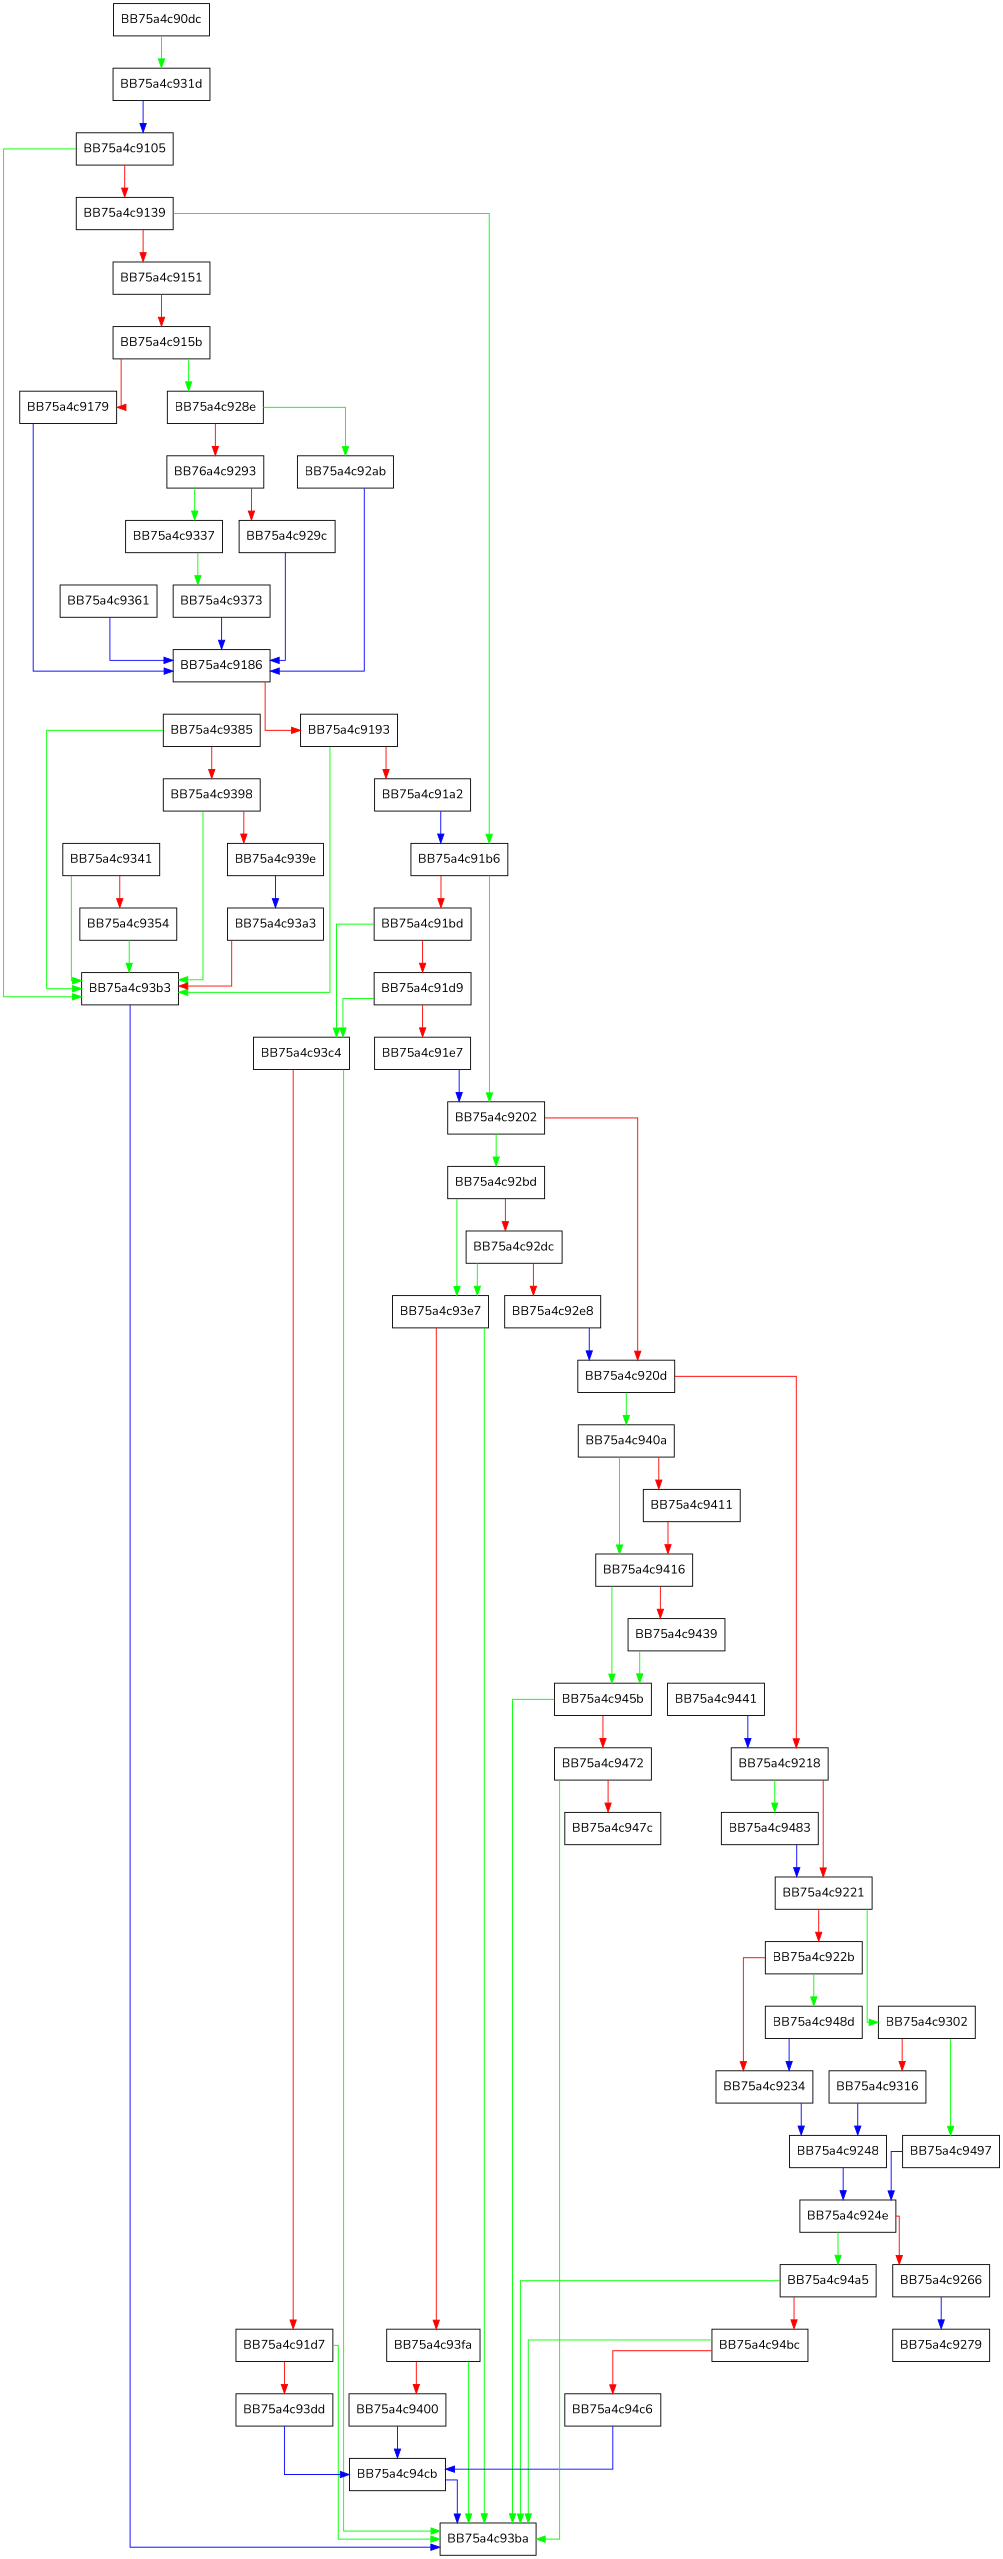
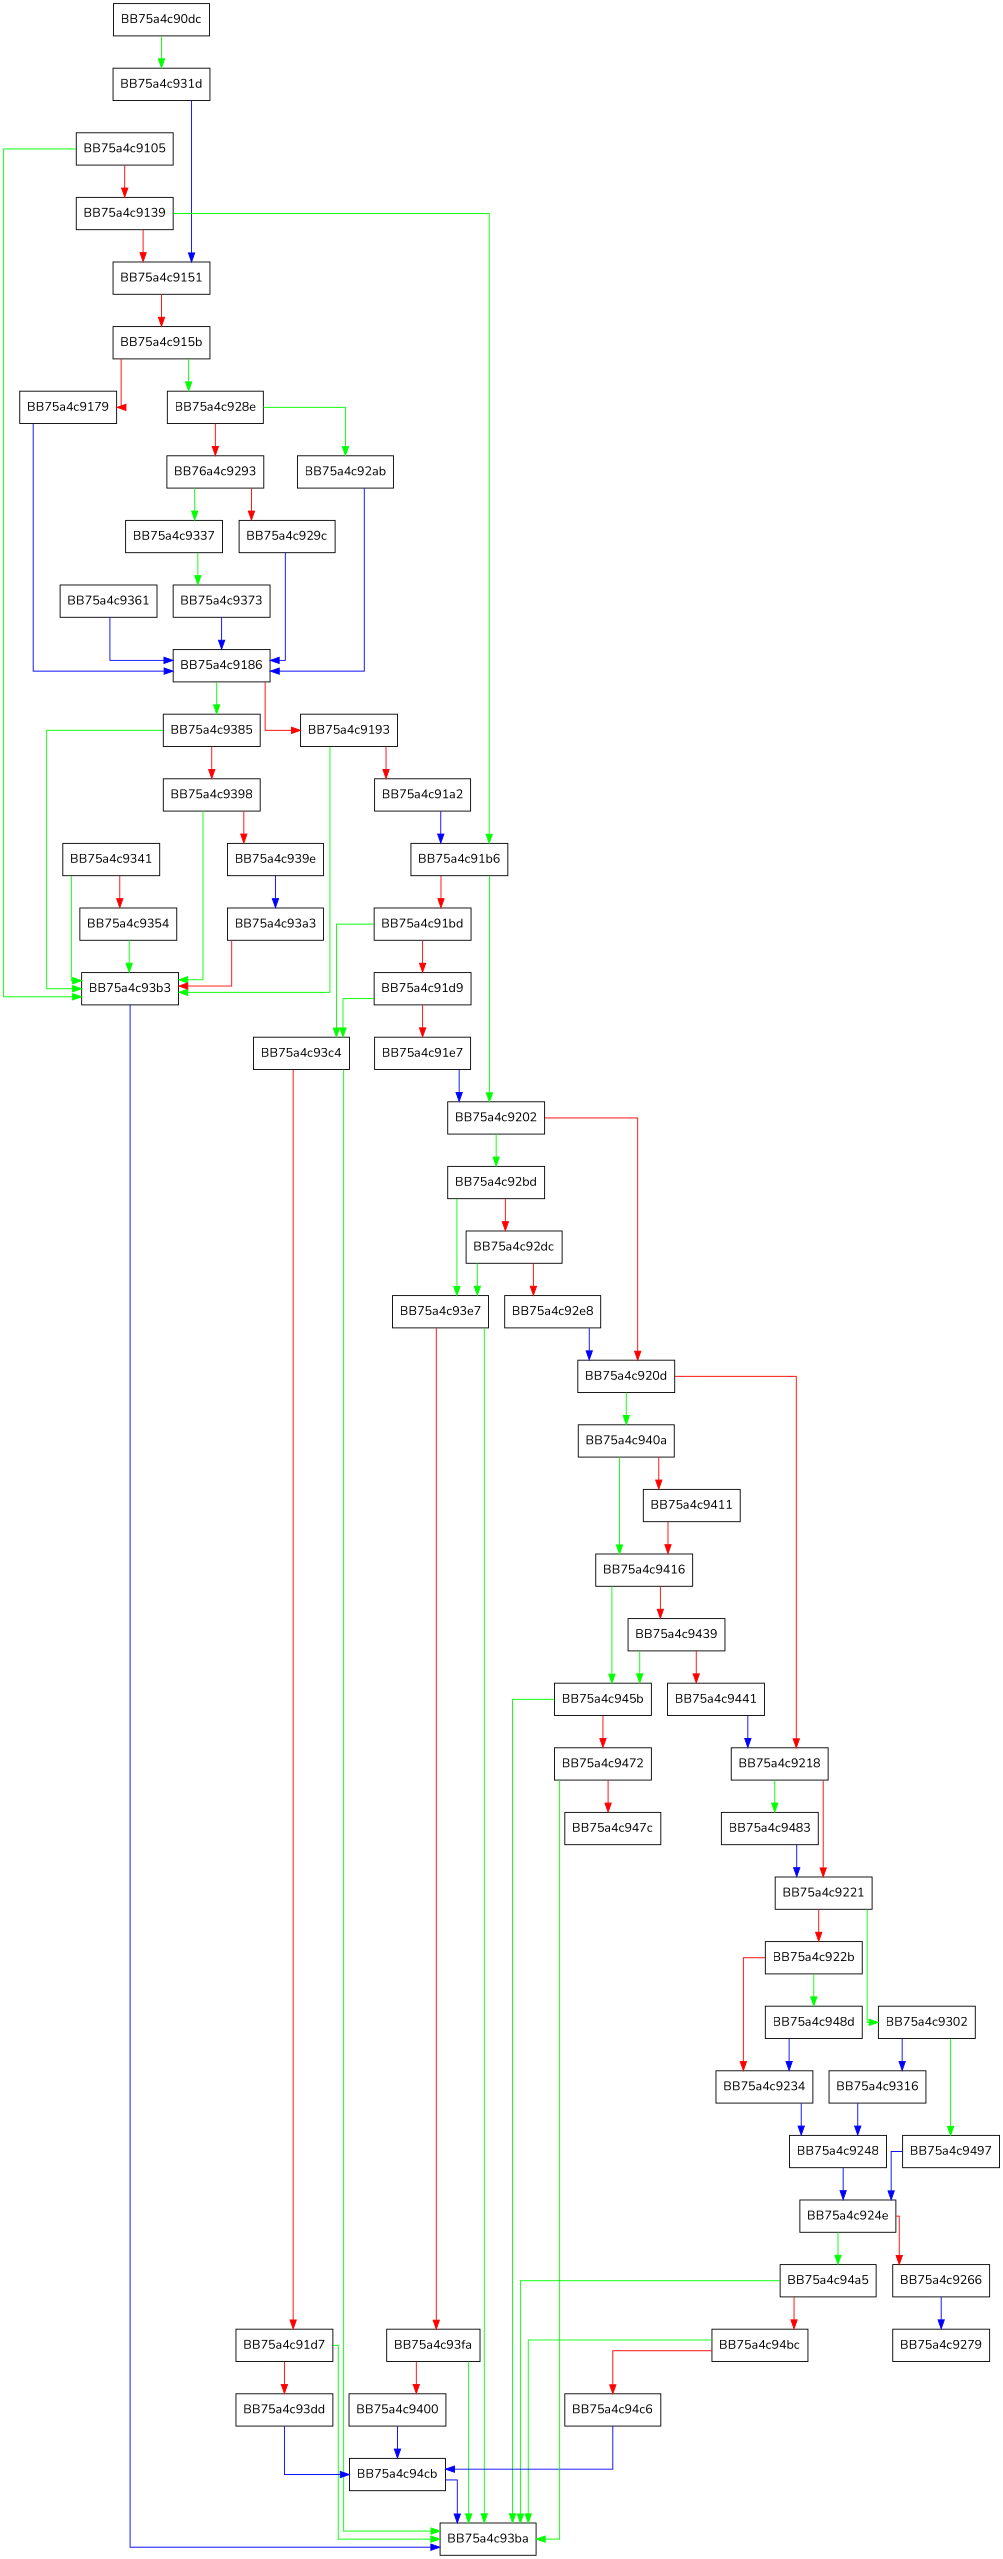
(143, 112) -> (192, 177)
none -> (217, 693)
none -> (696, 1662)
(902, 2050) -> (902, 2050)
